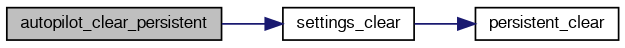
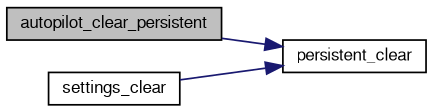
(243, 24) -> (244, 41)
